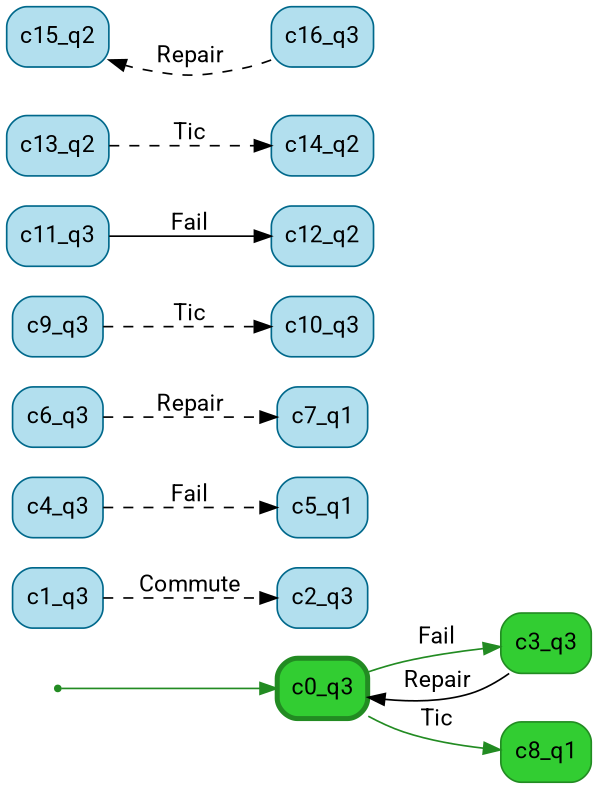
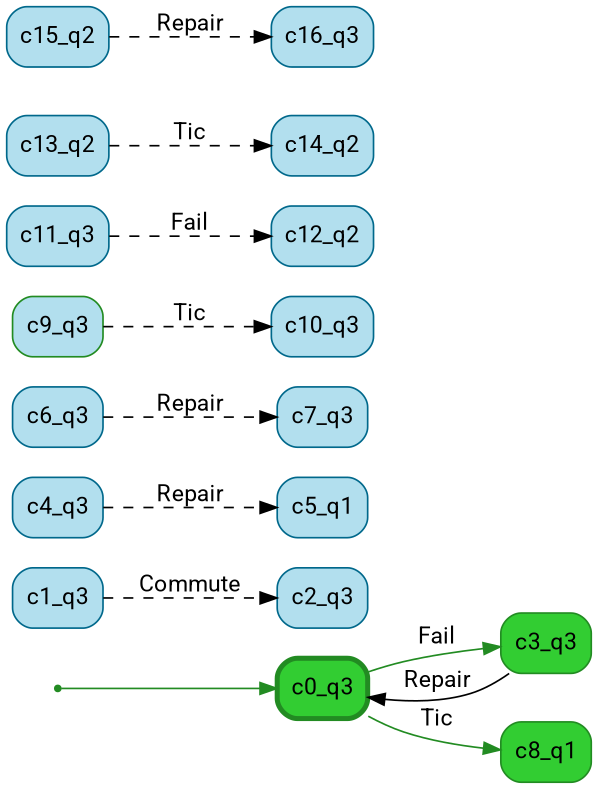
(199, 75) -> (182, 37)
(182, 236) -> (182, 236)
(58, 327) -> (58, 327)
(322, 417) -> (322, 417)
(190, 495) -> (190, 495)
